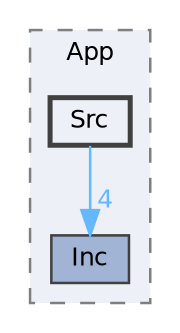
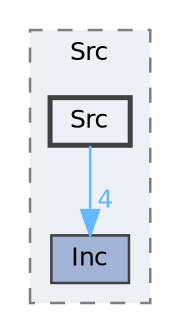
(90, 54) -> (90, 54)
